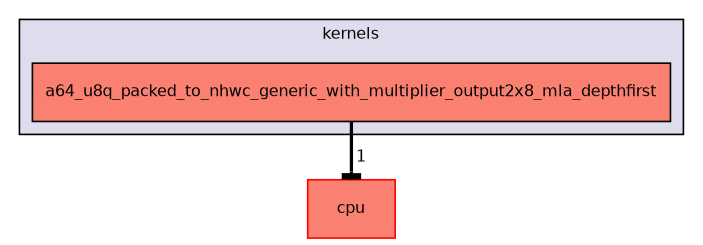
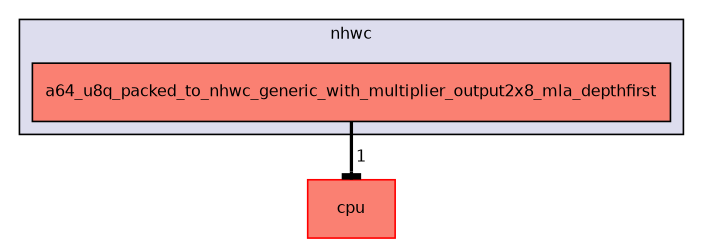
(351, 35) -> (351, 35)
